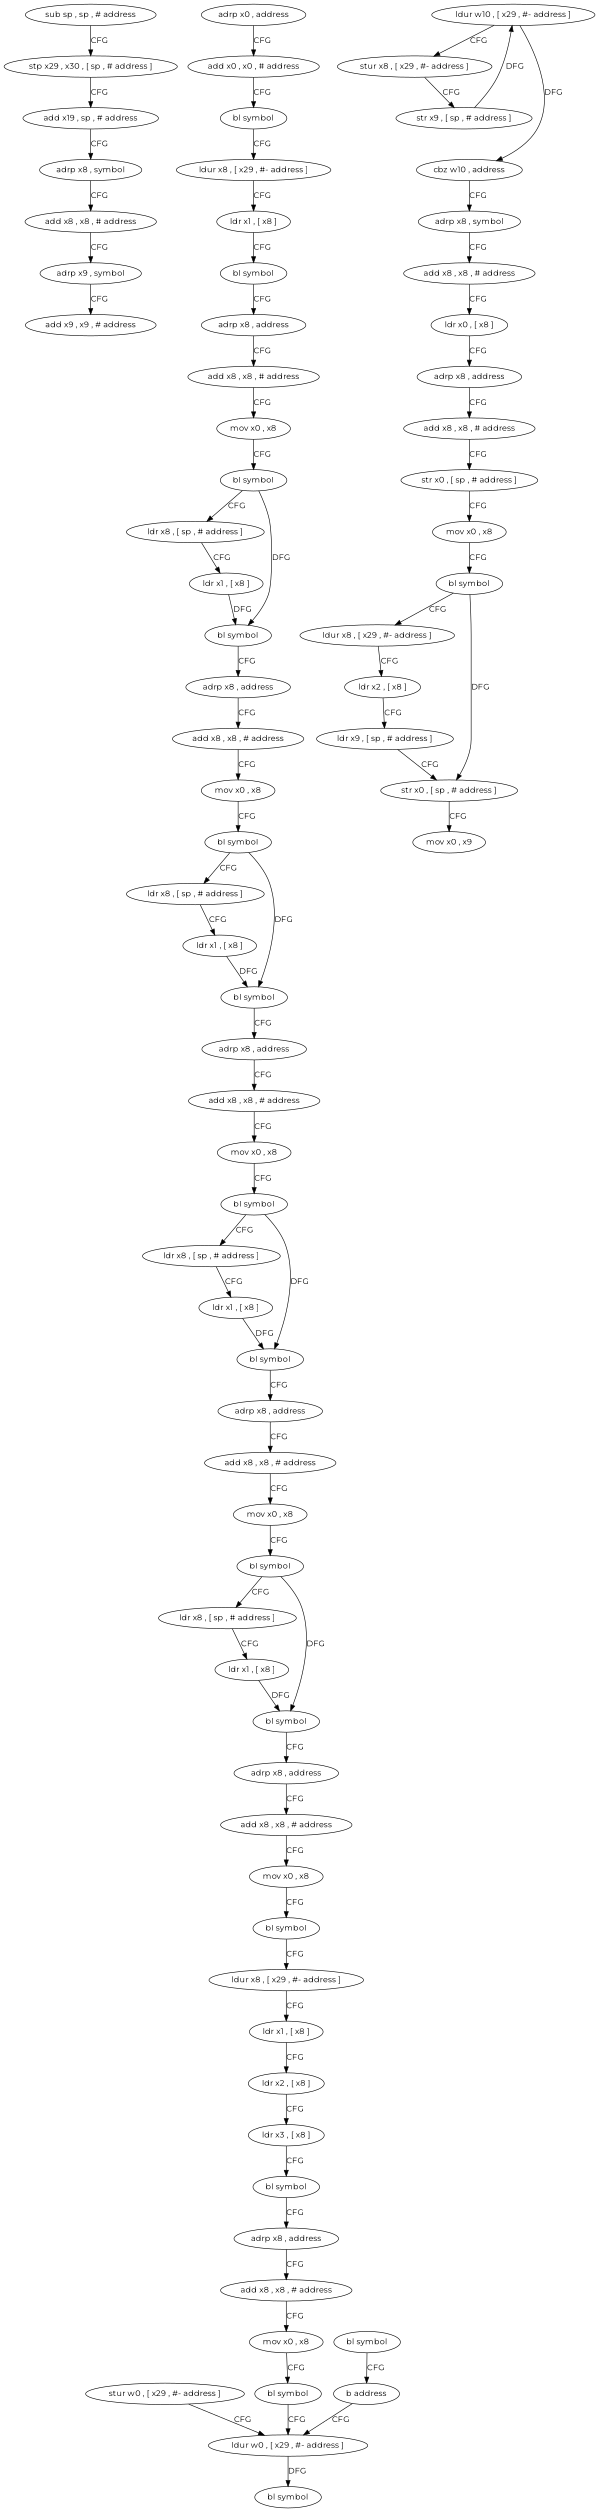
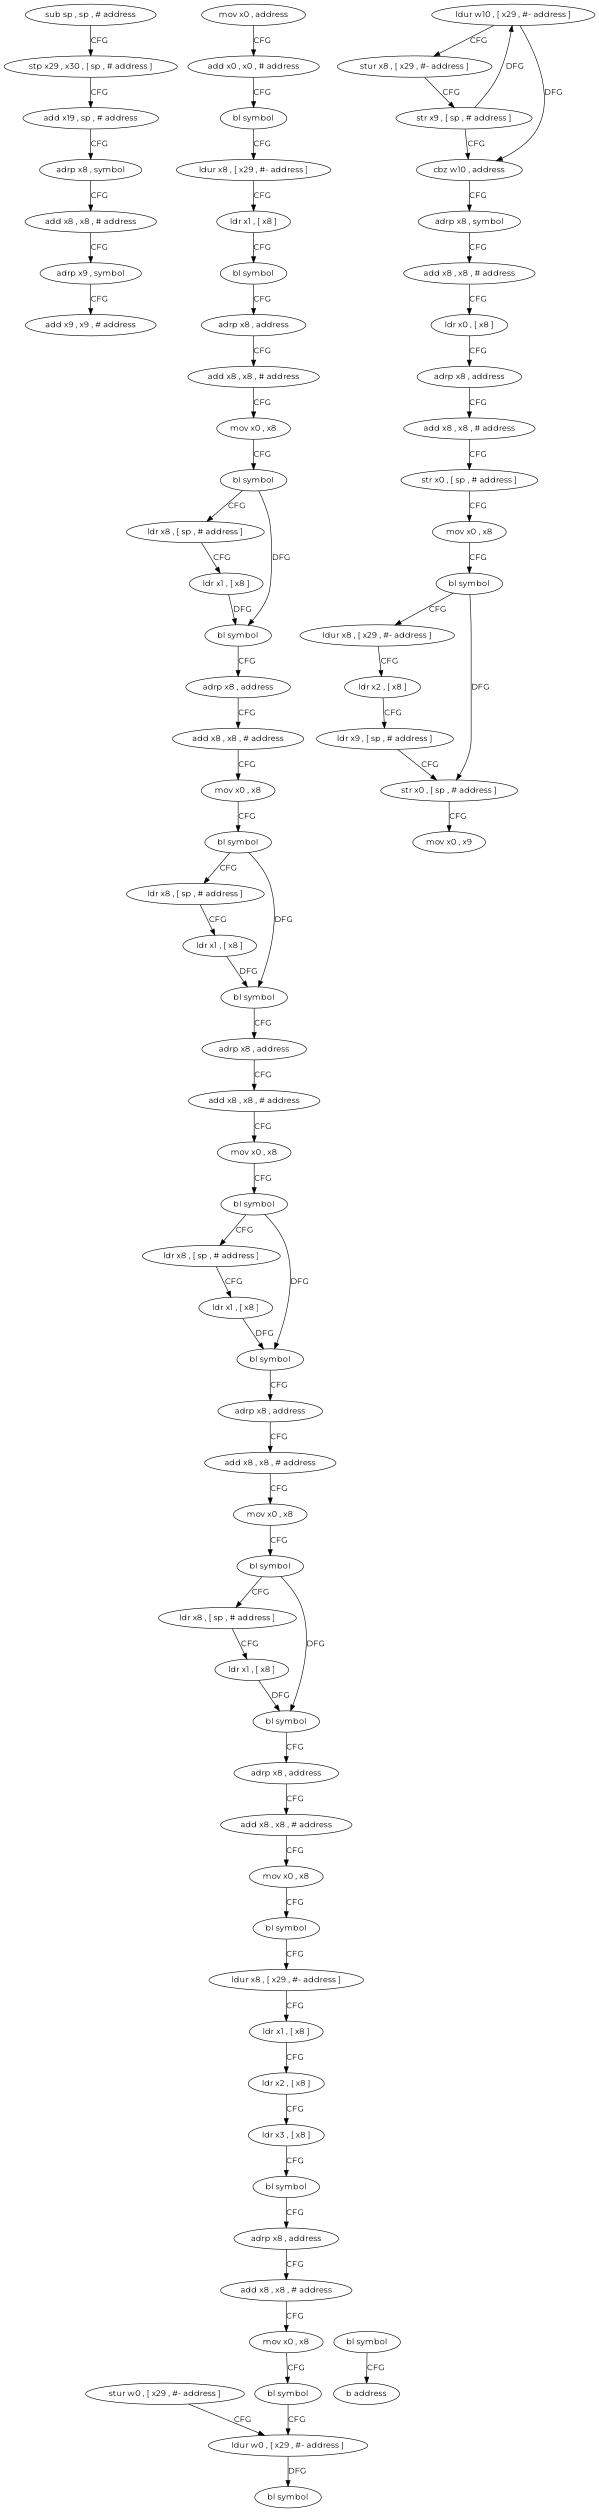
(254, 15) -> (254, 15)
none -> (466, 141)
(330, 2418) -> none
